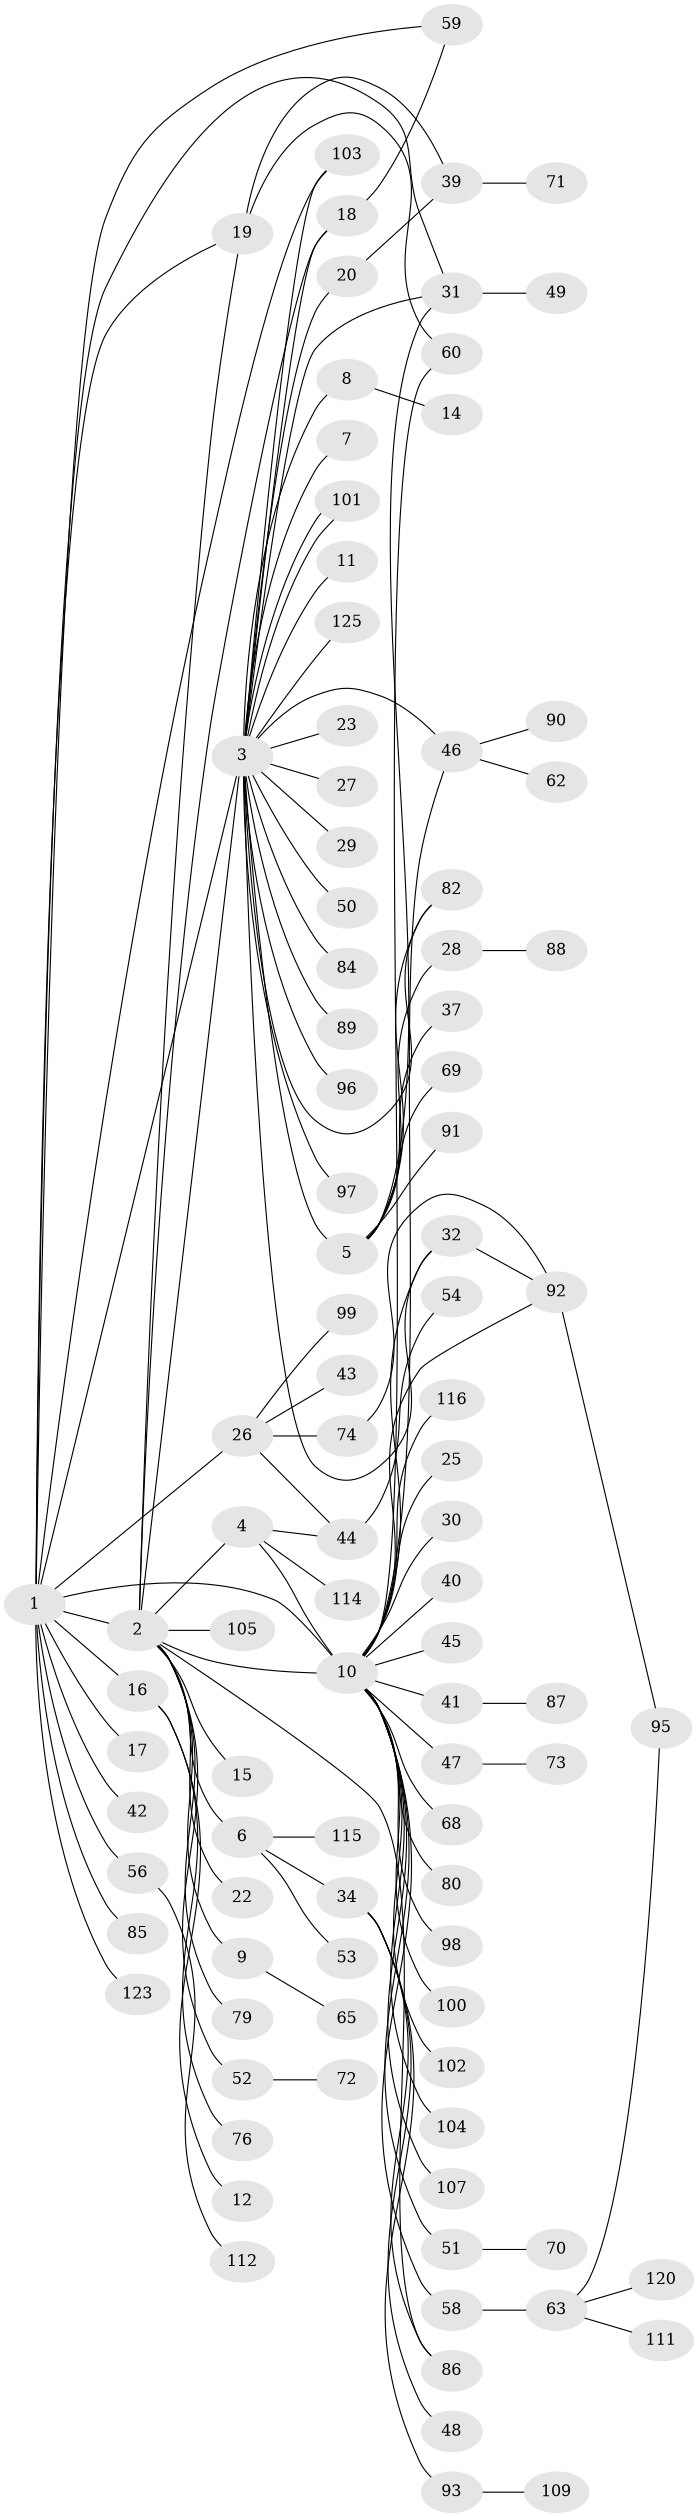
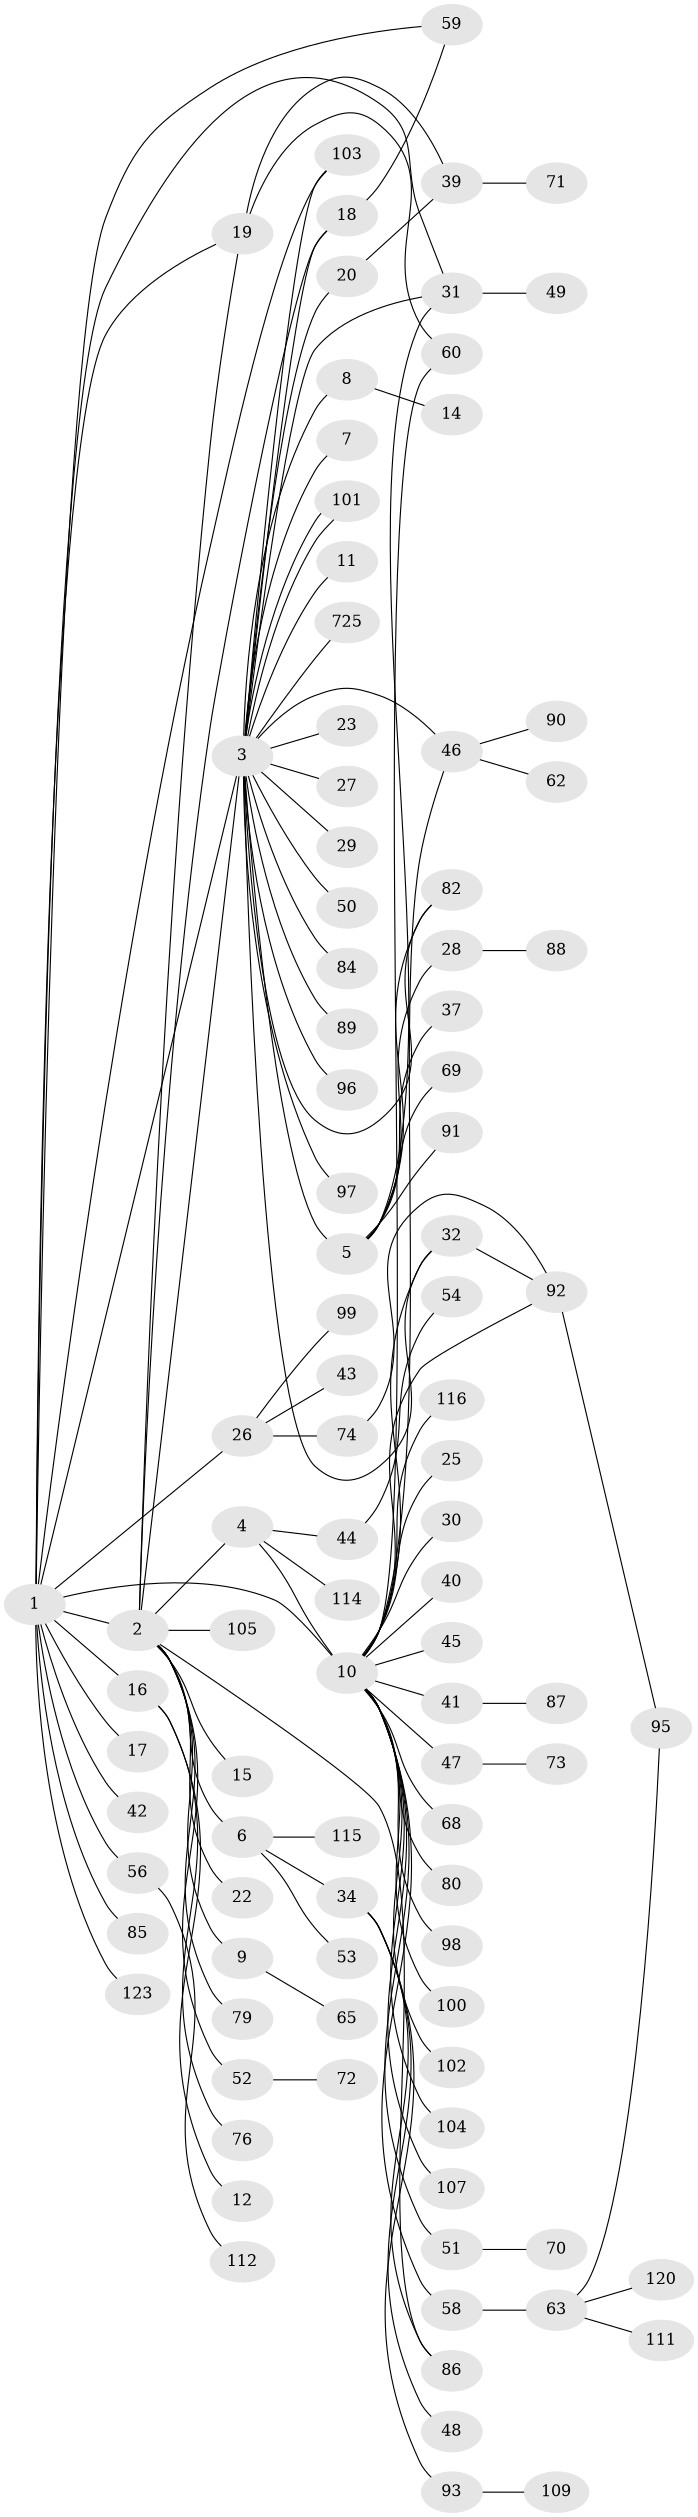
(347, 622) -> (347, 622)
(295, 1488) -> none
(238, 1666) -> none
